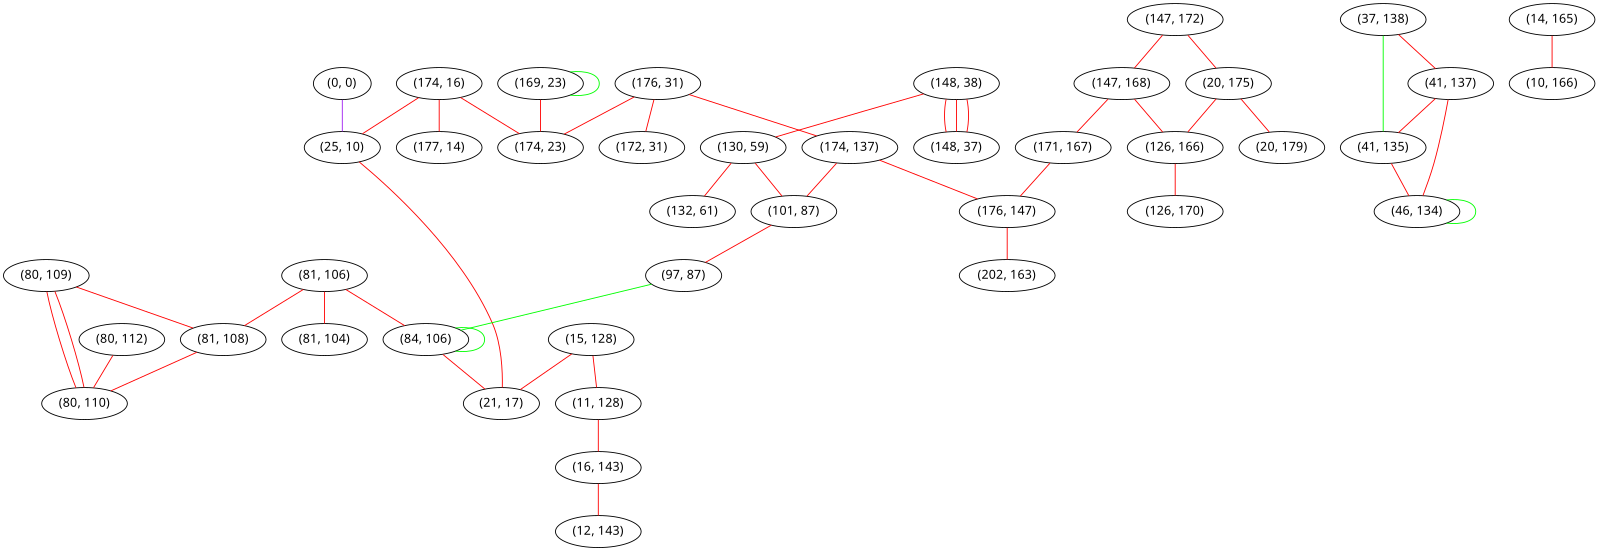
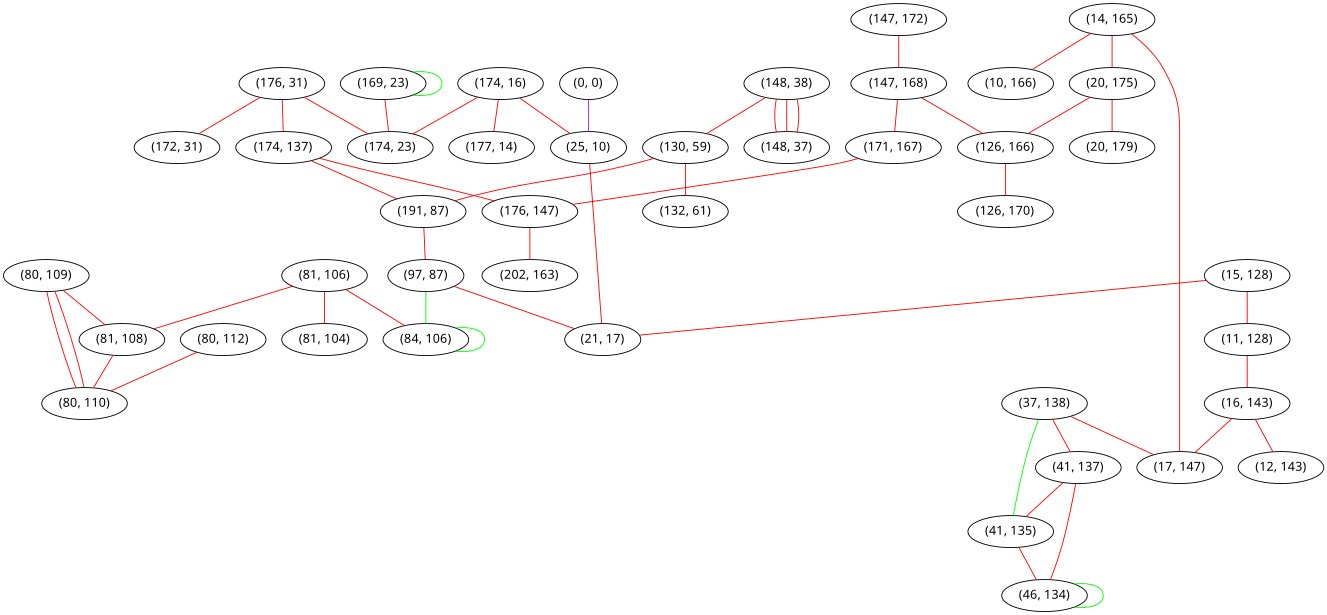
(1202, 52) -> (1112, 52)
(794, 212) -> (423, 212)
(464, 372) -> (514, 308)
none -> (1180, 468)
